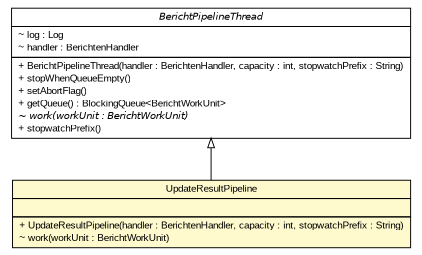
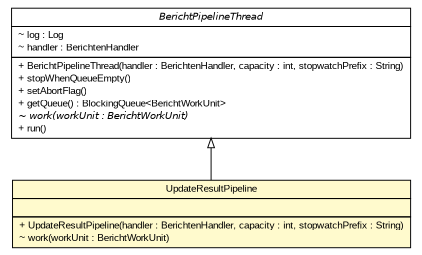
(60, 129) -> (32, 129)
